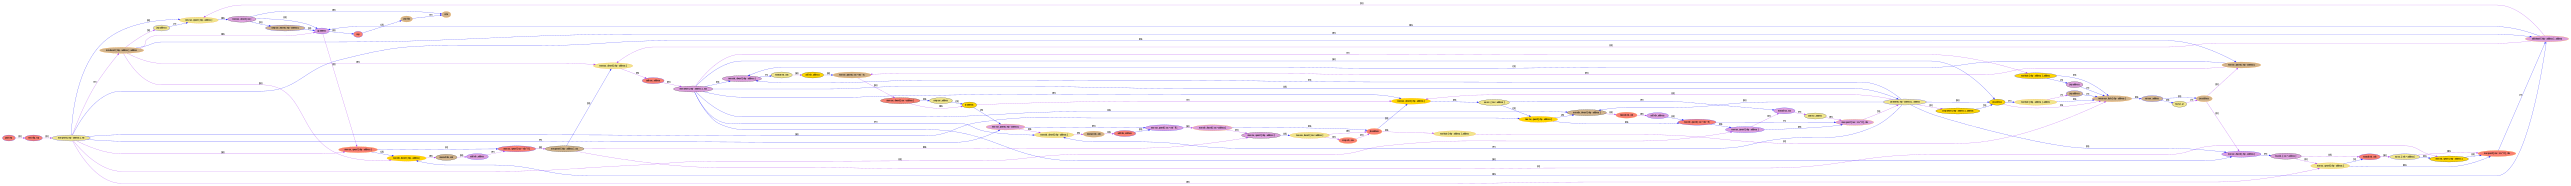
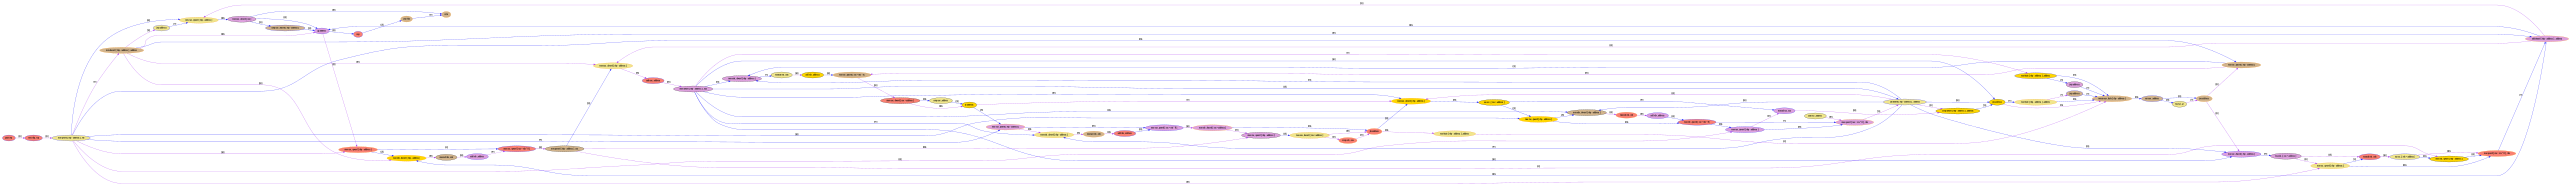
(1494, 102) -> (1494, 102)
(1799, 113) -> (1866, 114)
